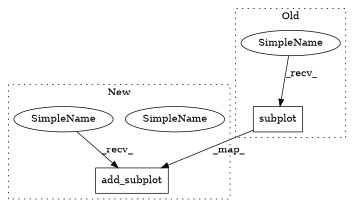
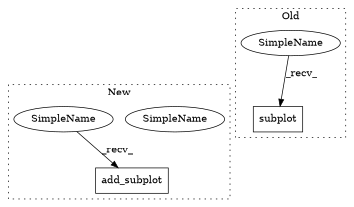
(211, 148) -> none
